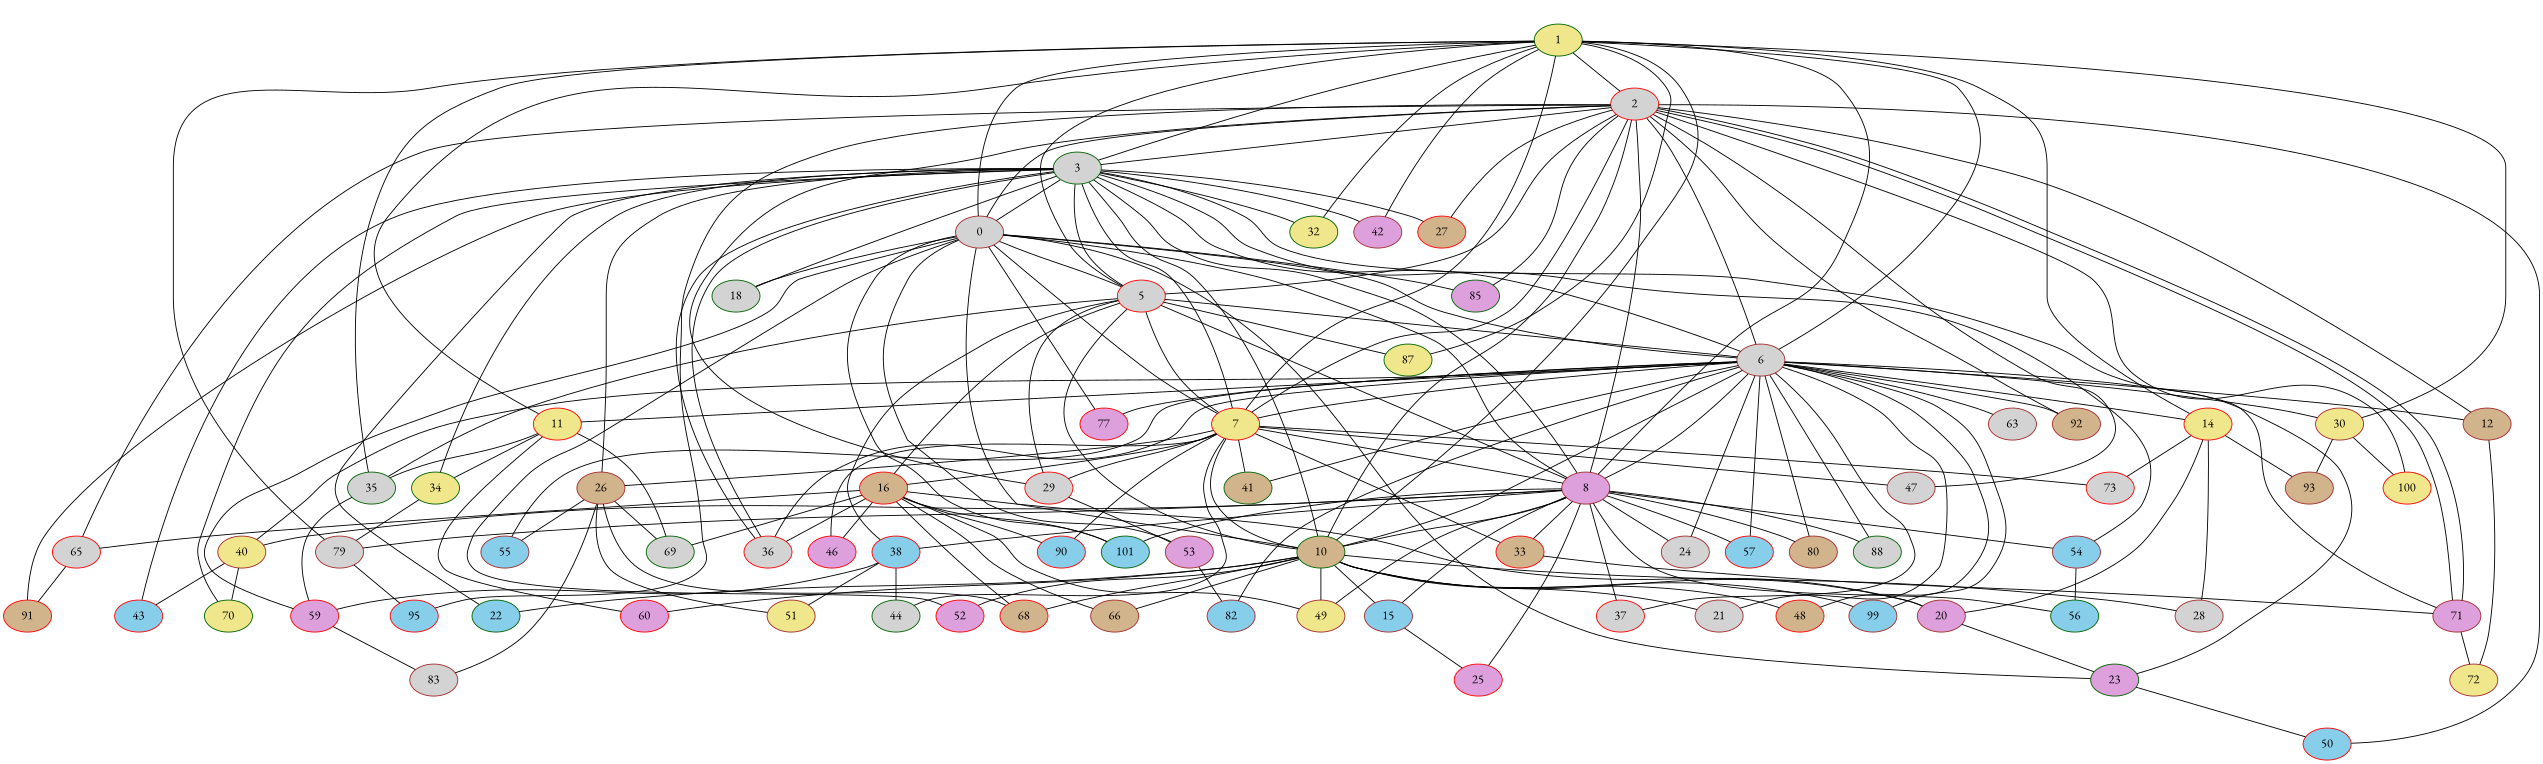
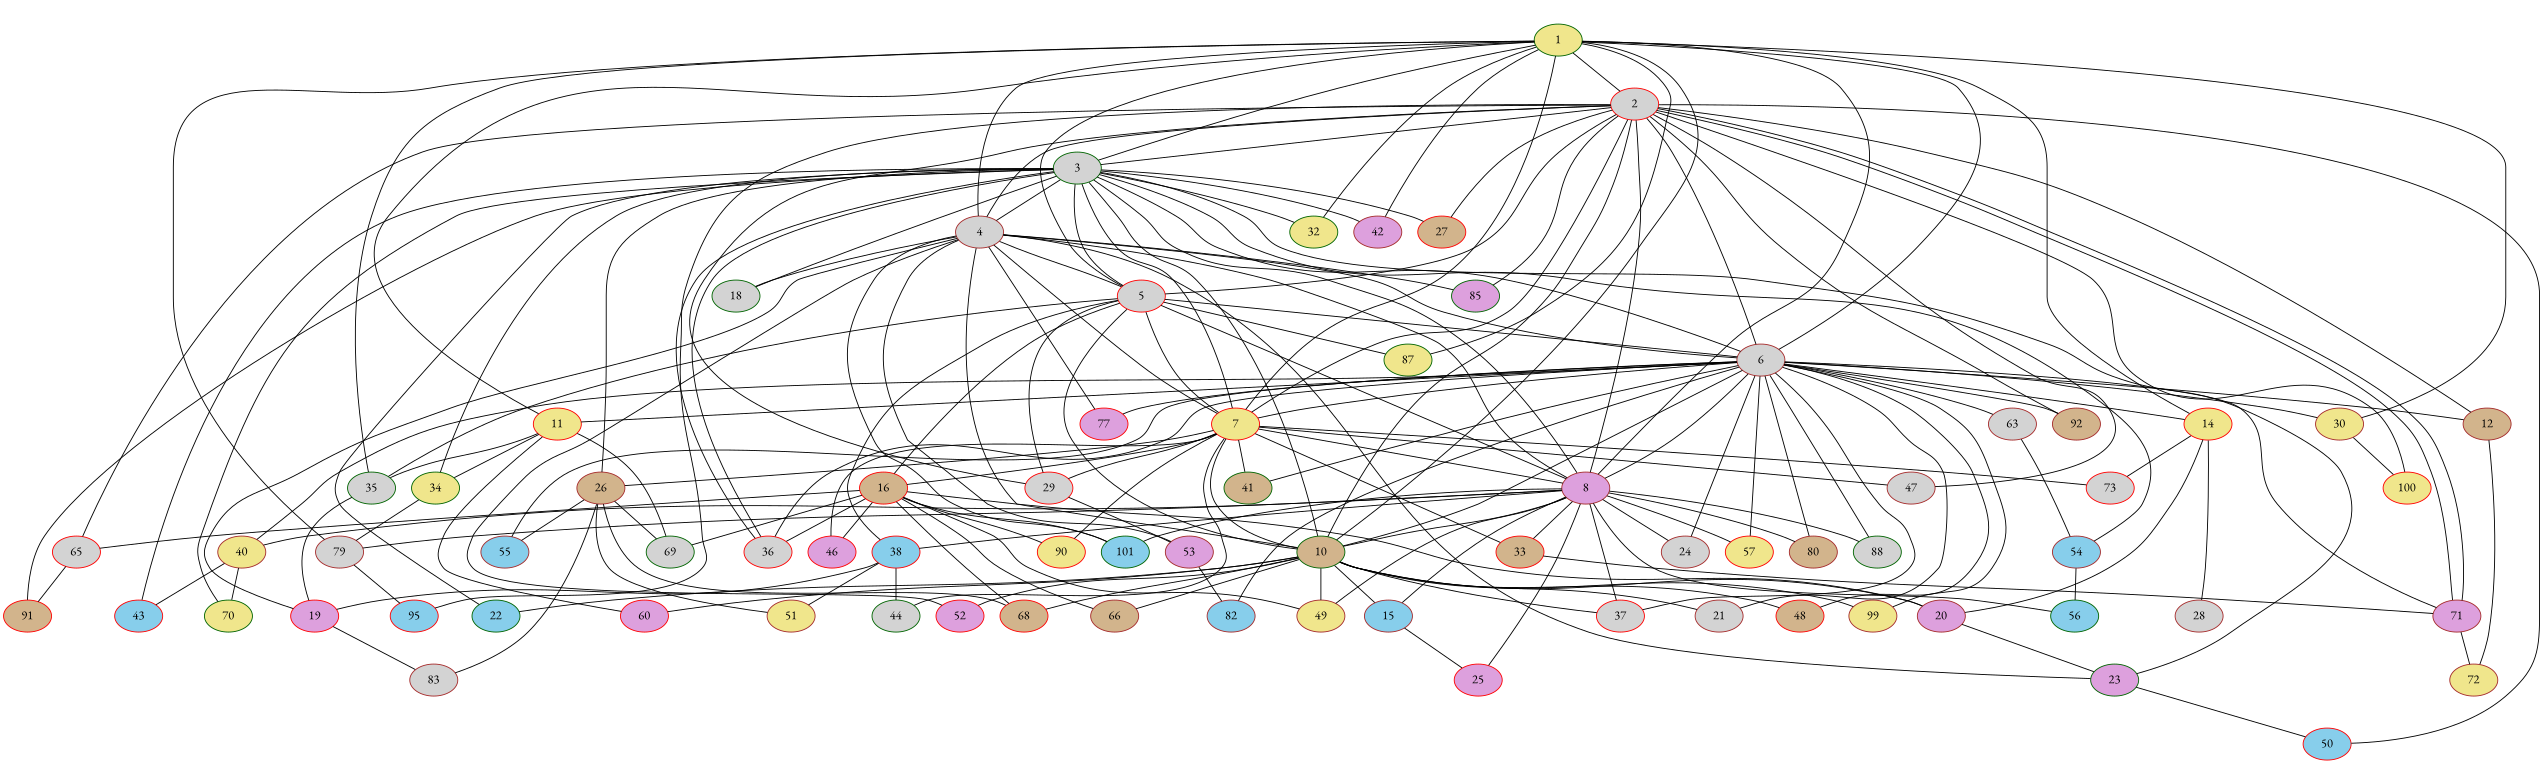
(980, 232) -> (980, 232)
(2309, 488) -> none
(1831, 520) -> (2047, 487)
(1061, 552) -> (1061, 552)
(1749, 552) -> (1749, 552)
(1761, 580) -> (1467, 593)
(315, 616) -> (315, 616)
(1873, 616) -> (1873, 616)
